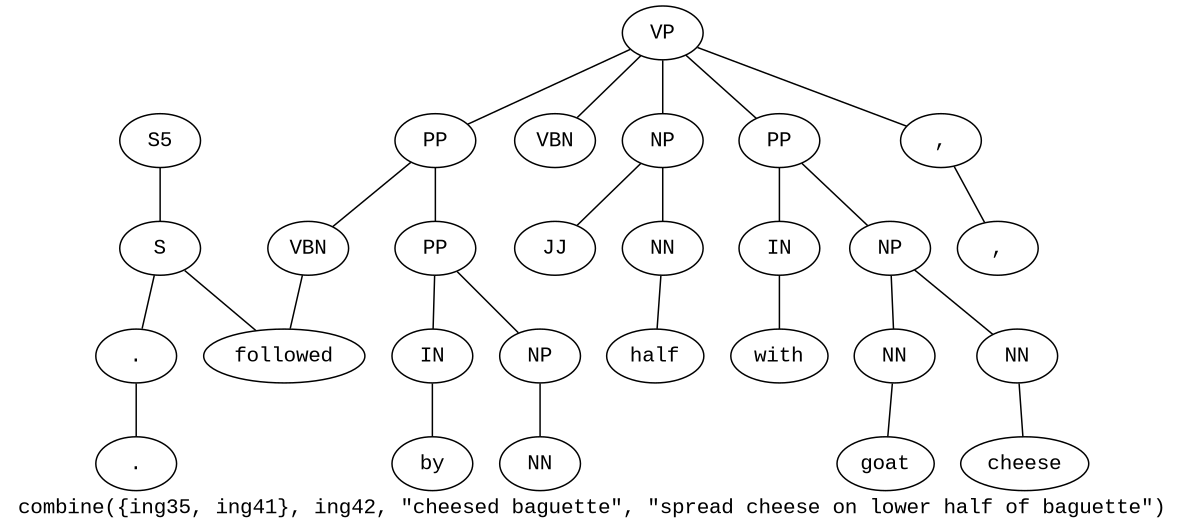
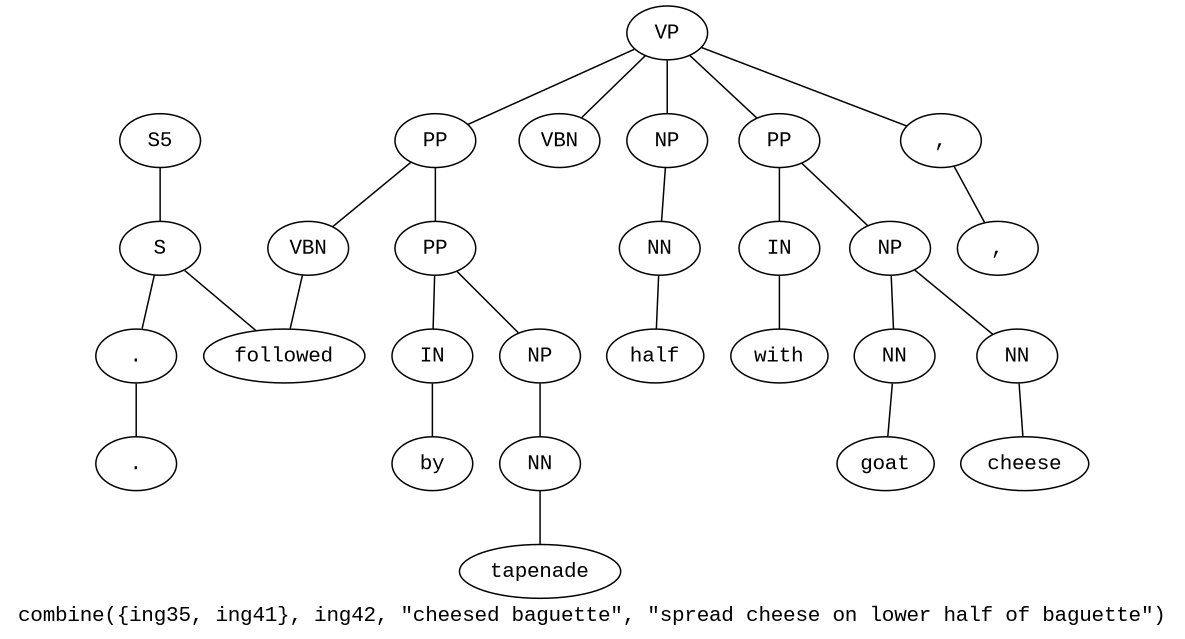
(555, 248) -> none
none -> (540, 571)
